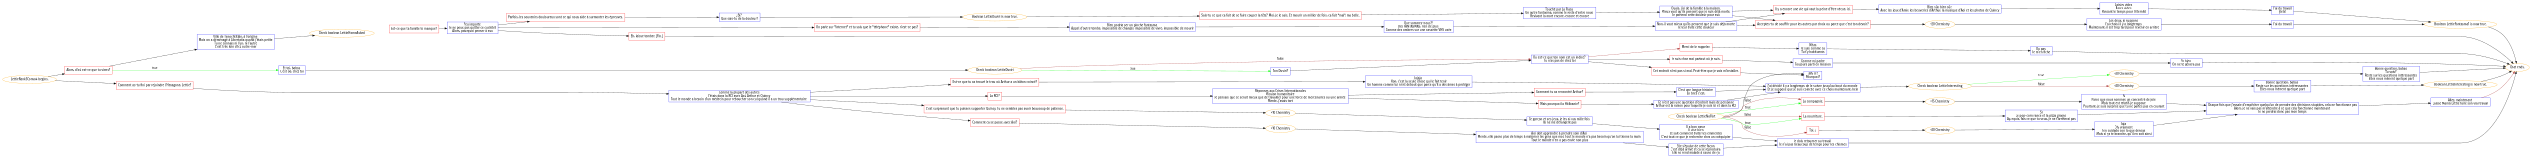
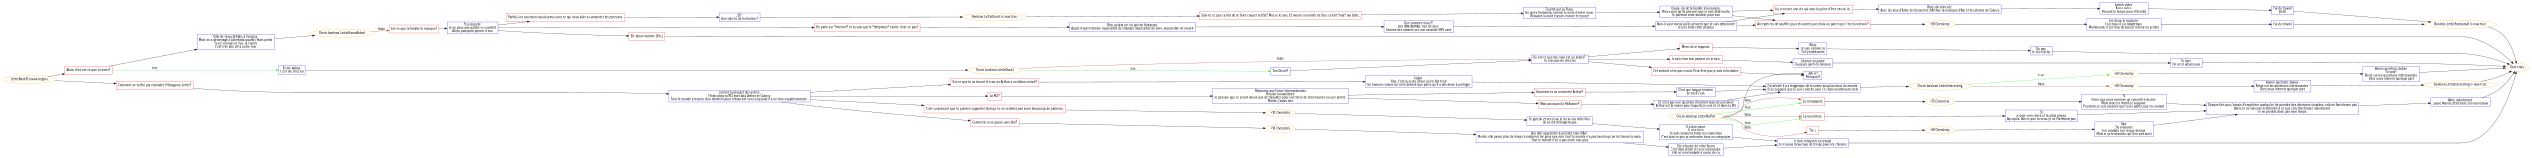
none -> (379, 31)
(1633, 53) -> (1633, 53)
(2500, 89) -> (2500, 89)
